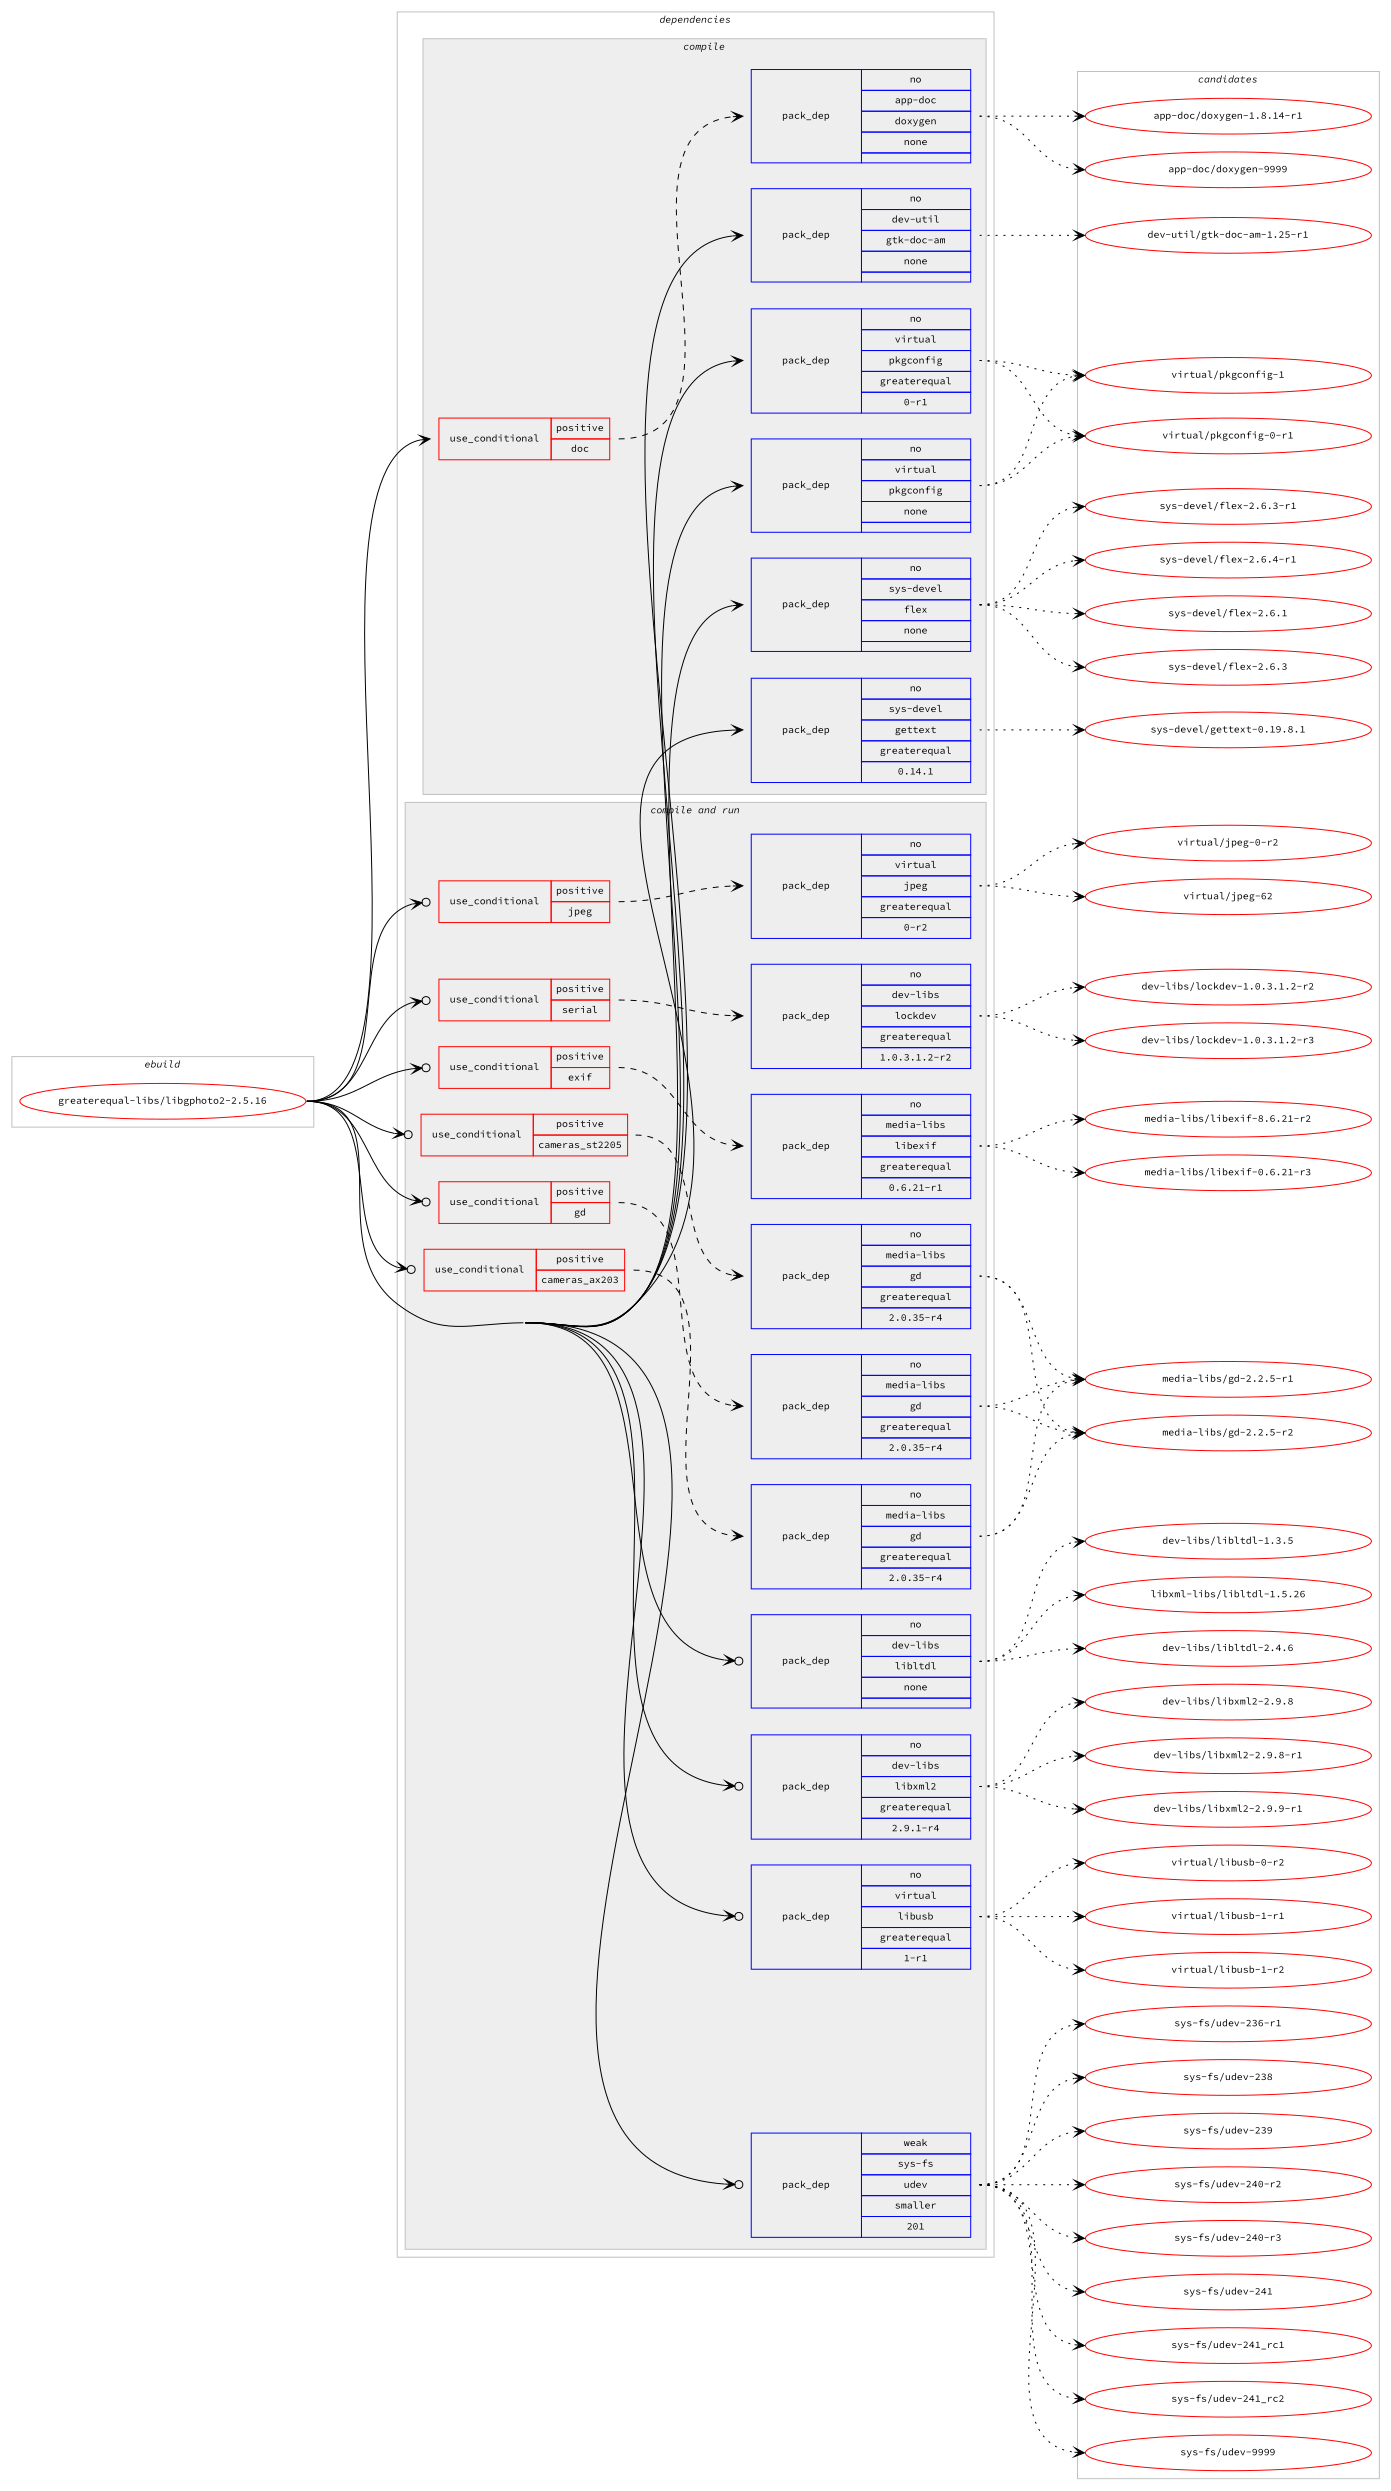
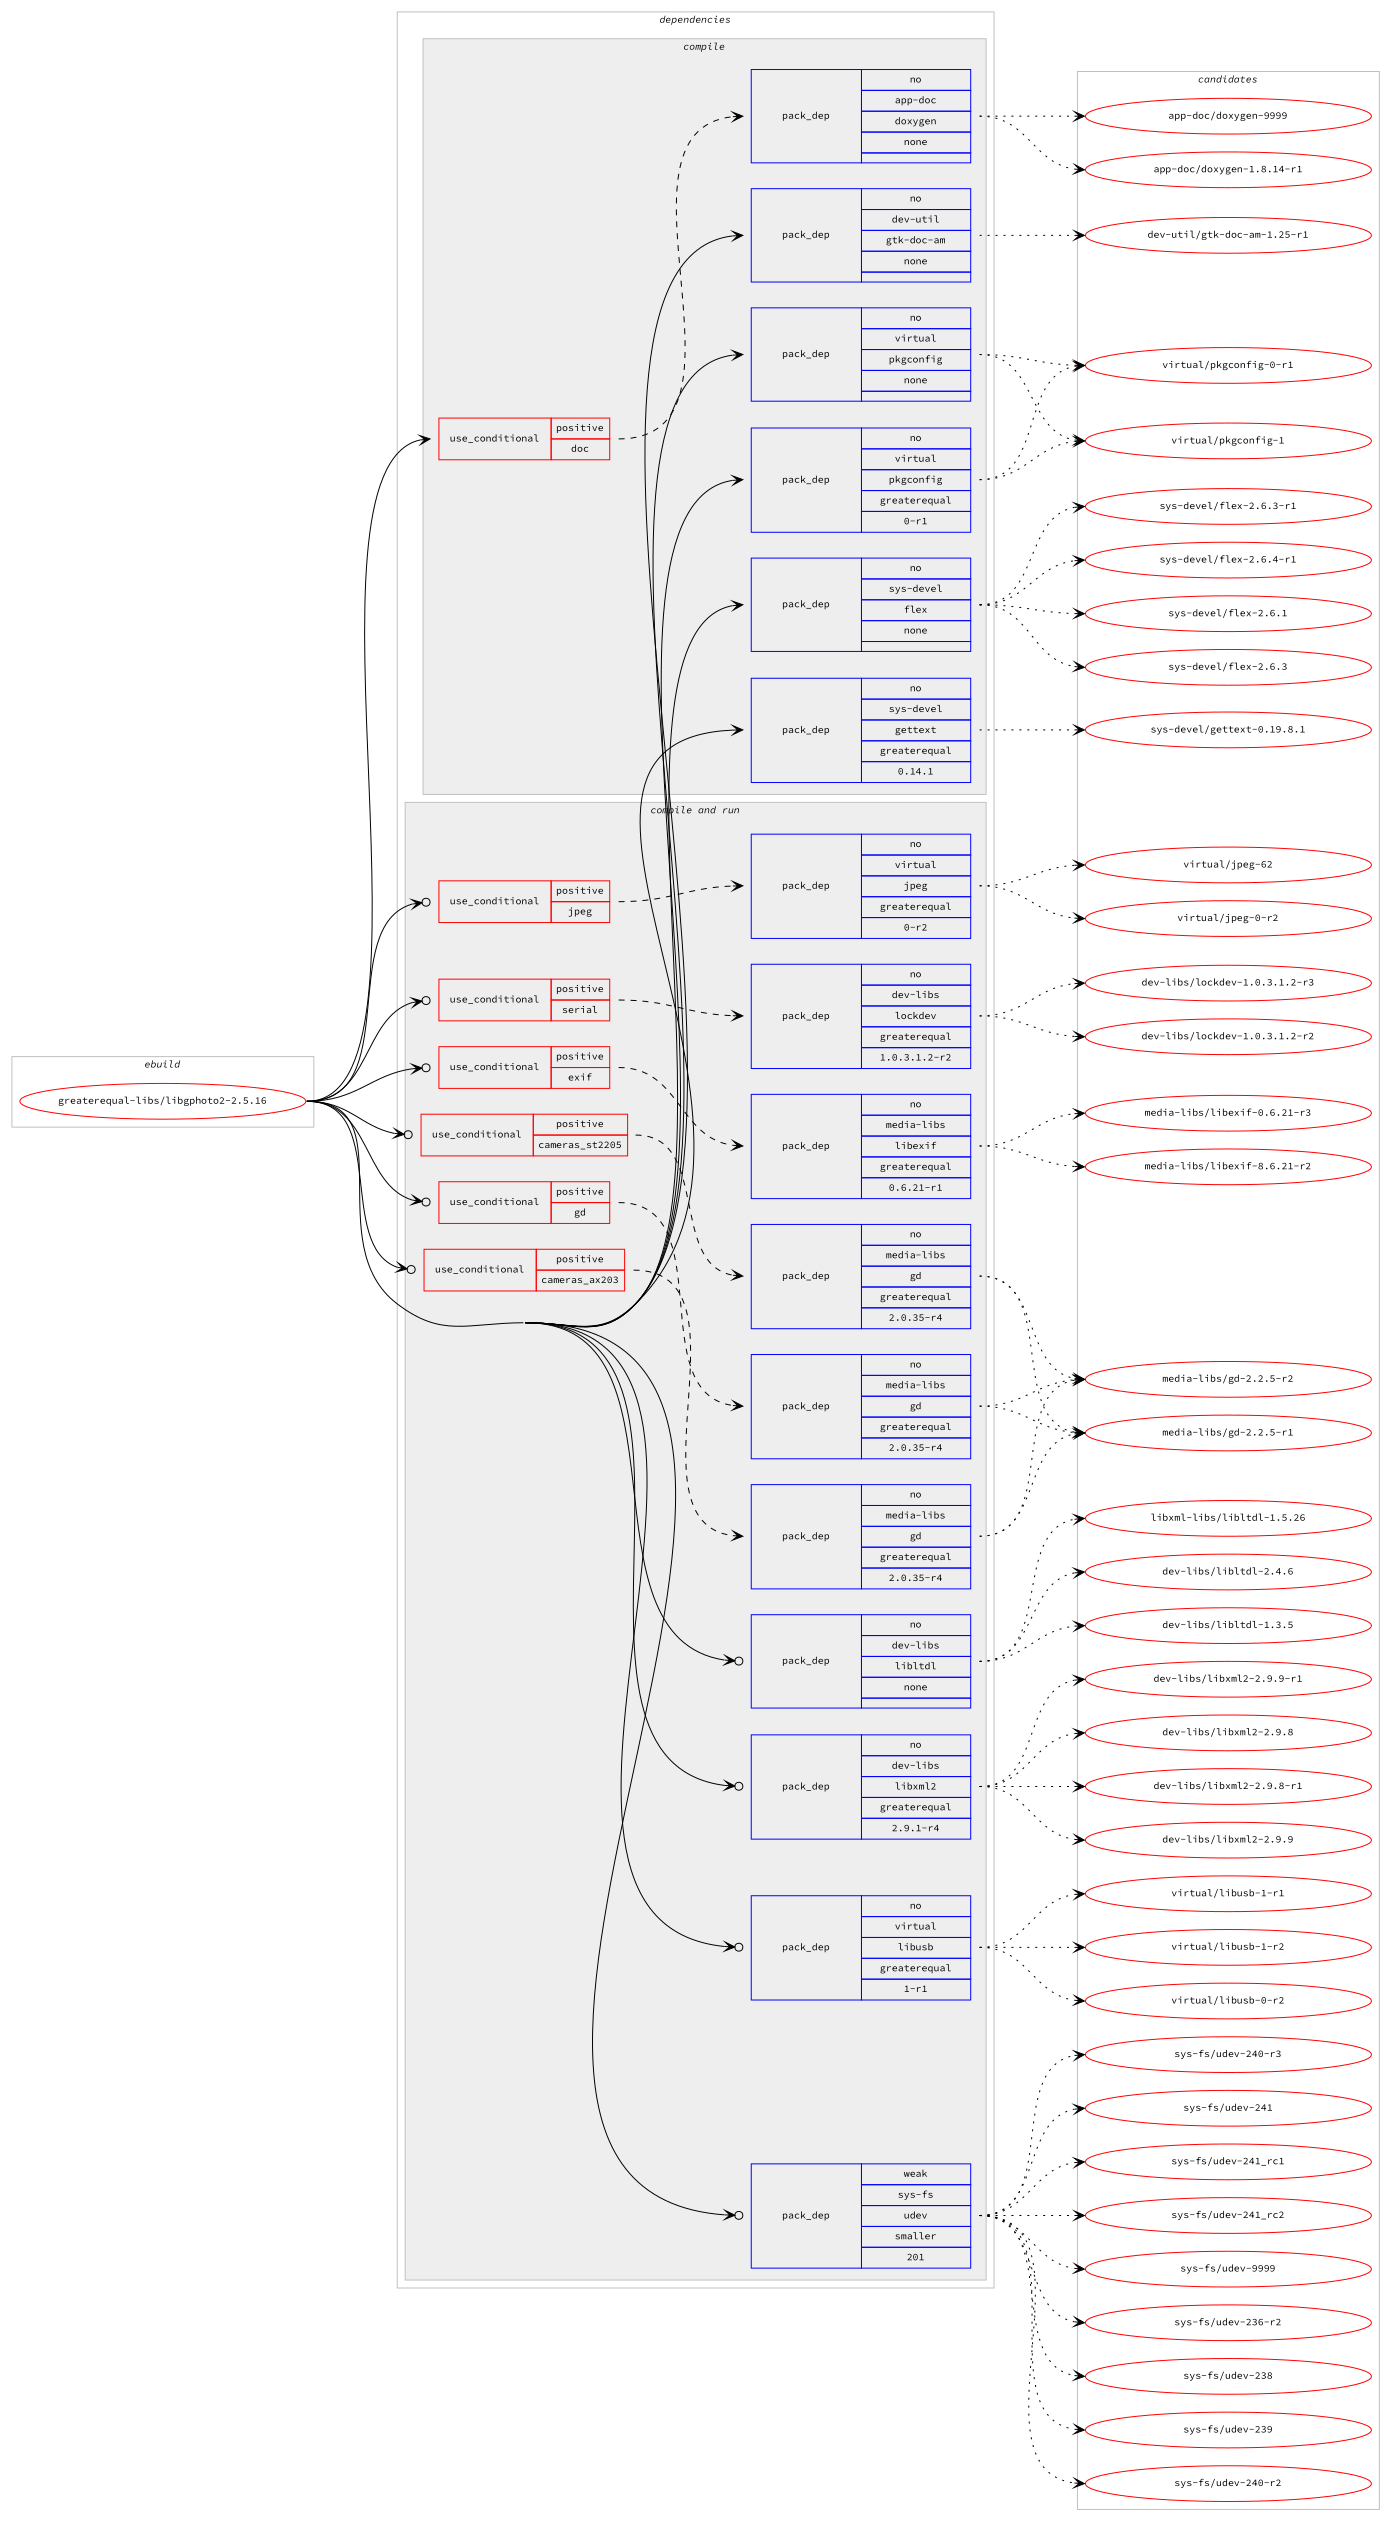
none -> (1228, 1840)
(1228, 2024) -> (1228, 2323)
